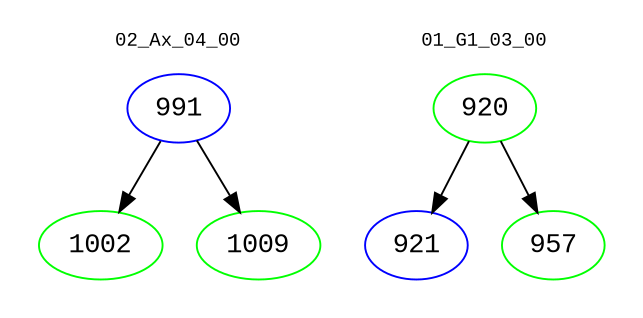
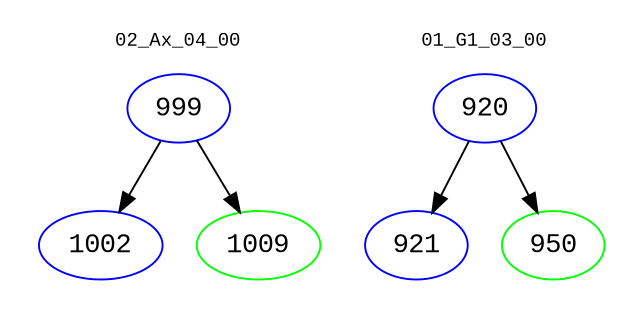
(179, 108) -> (179, 108)
(485, 108) -> (485, 108)
(101, 245) -> (101, 245)
(553, 245) -> (553, 245)
